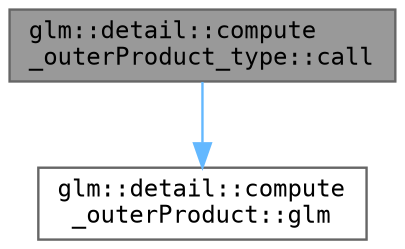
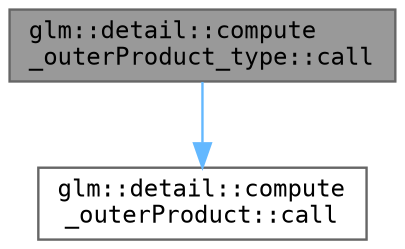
(202, 204) -> (202, 204)
